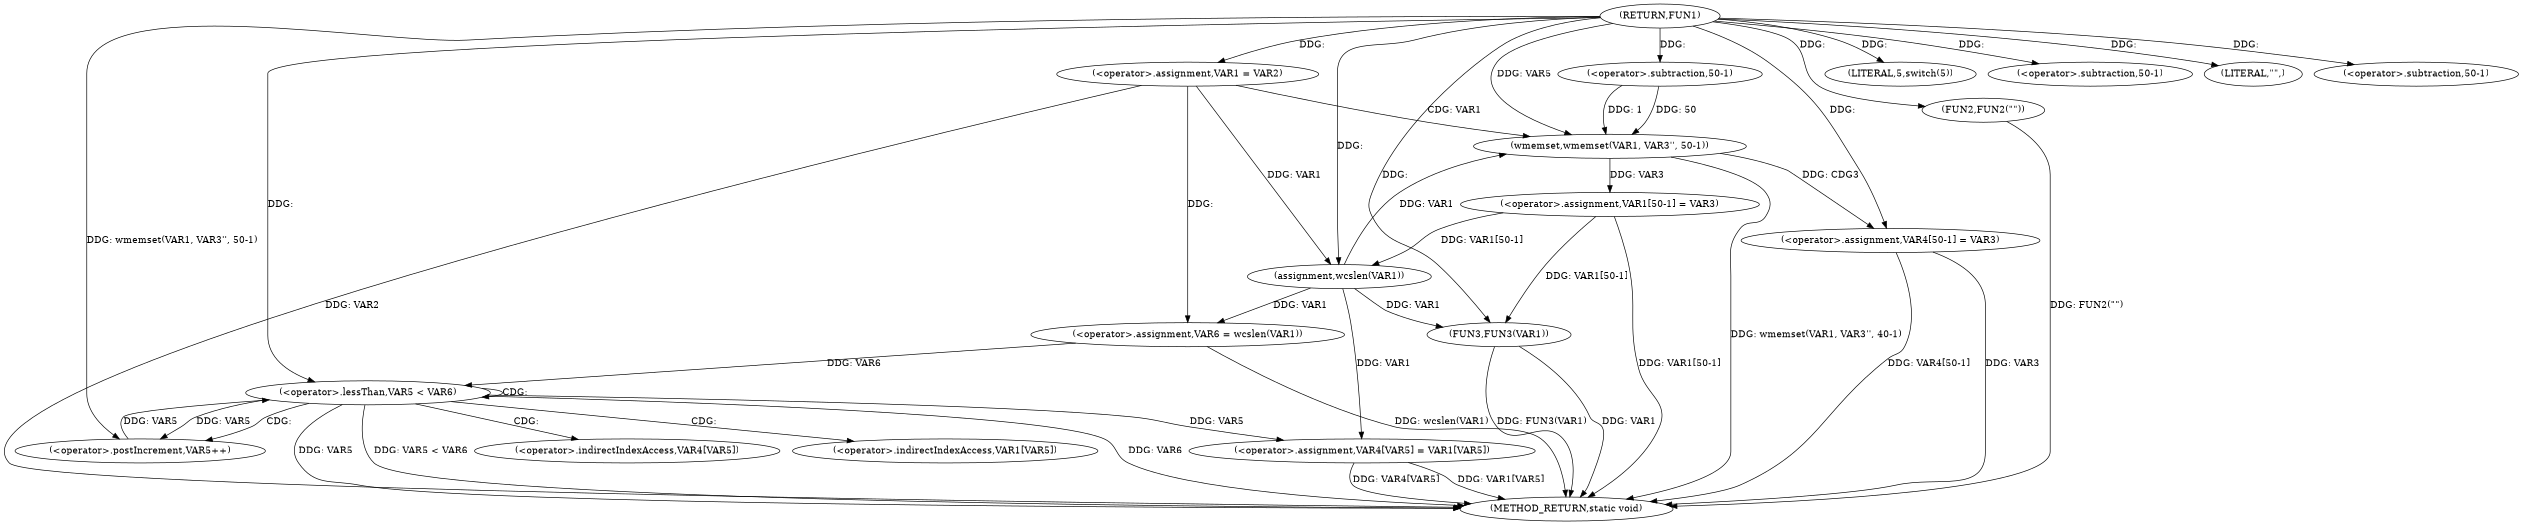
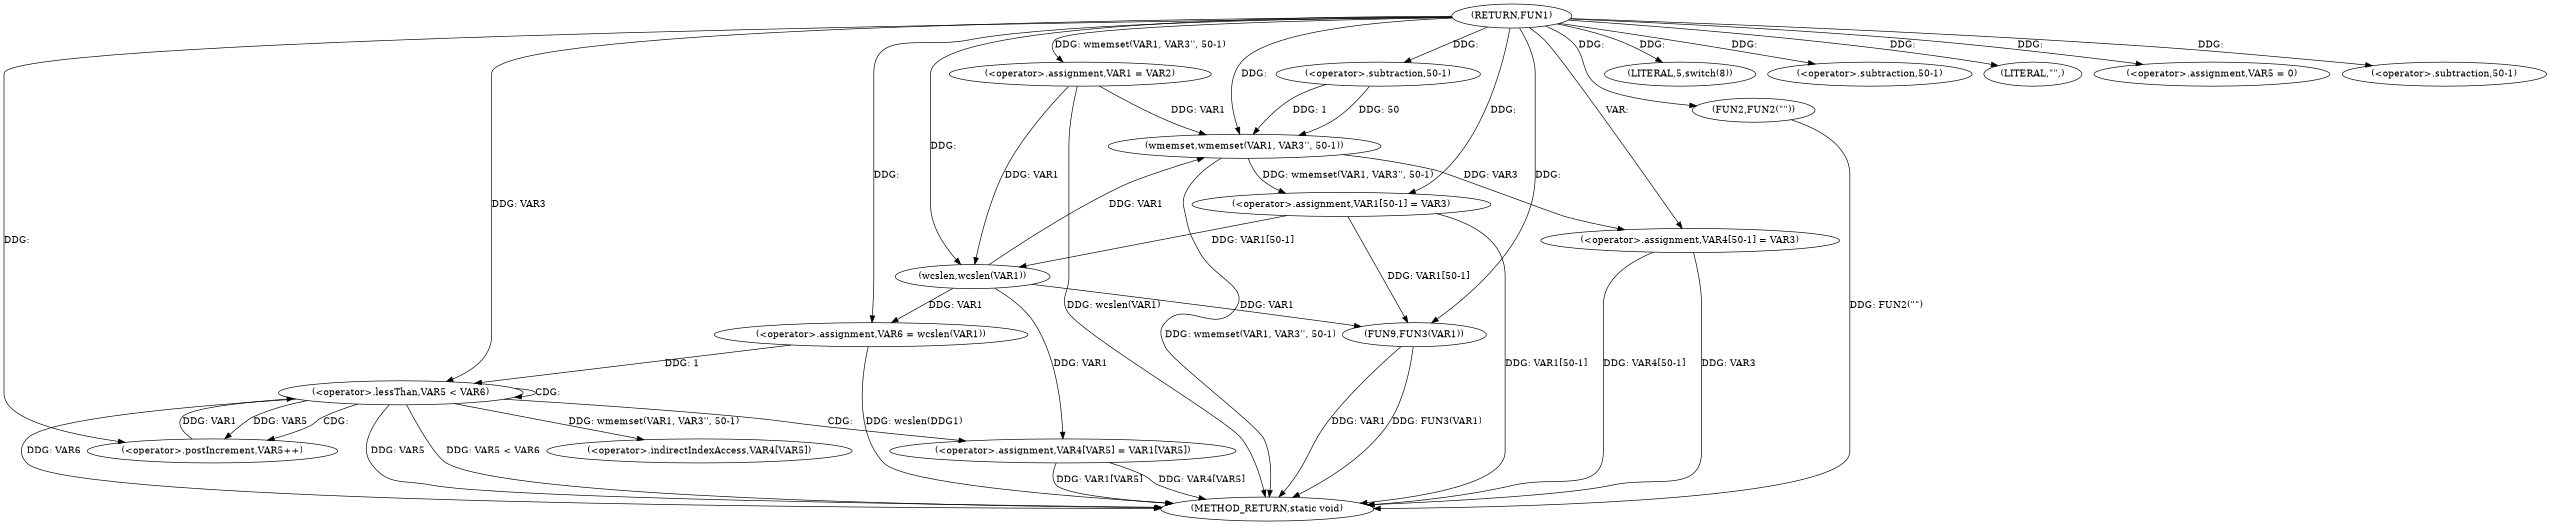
(1314, 45) -> (1140, 45)
(1524, 74) -> (1256, 74)
(1901, 74) -> (1680, 74)
none -> (2212, 74)
(1455, 110) -> (1198, 110)
(1844, 110) -> (1619, 110)
none -> (1480, 121)
(1637, 175) -> (1348, 175)
(1831, 175) -> (1491, 175)
(1188, 201) -> (1033, 32)
(282, 204) -> (519, 204)
(172, 241) -> (18, 241)
(1339, 277) -> (973, 277)
(353, 306) -> (1114, 306)
(1499, 335) -> (1414, 335)
(1816, 335) -> (1251, 335)
(854, 364) -> (682, 364)
(151, 422) -> (210, 422)
(528, 422) -> (654, 422)
(1217, 422) -> (842, 422)
(1442, 422) -> (914, 422)
(945, 451) -> none
